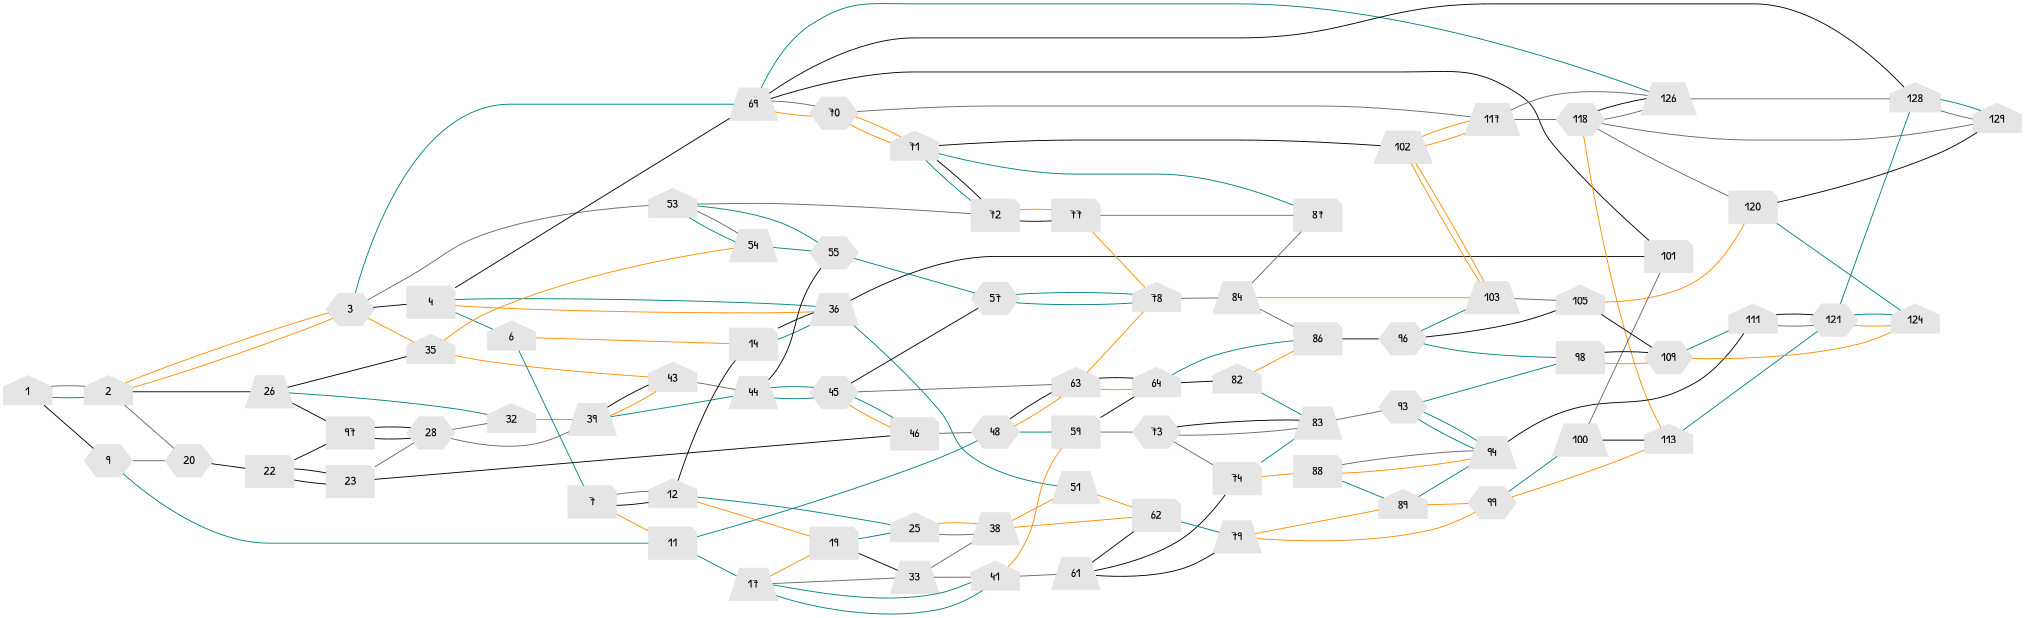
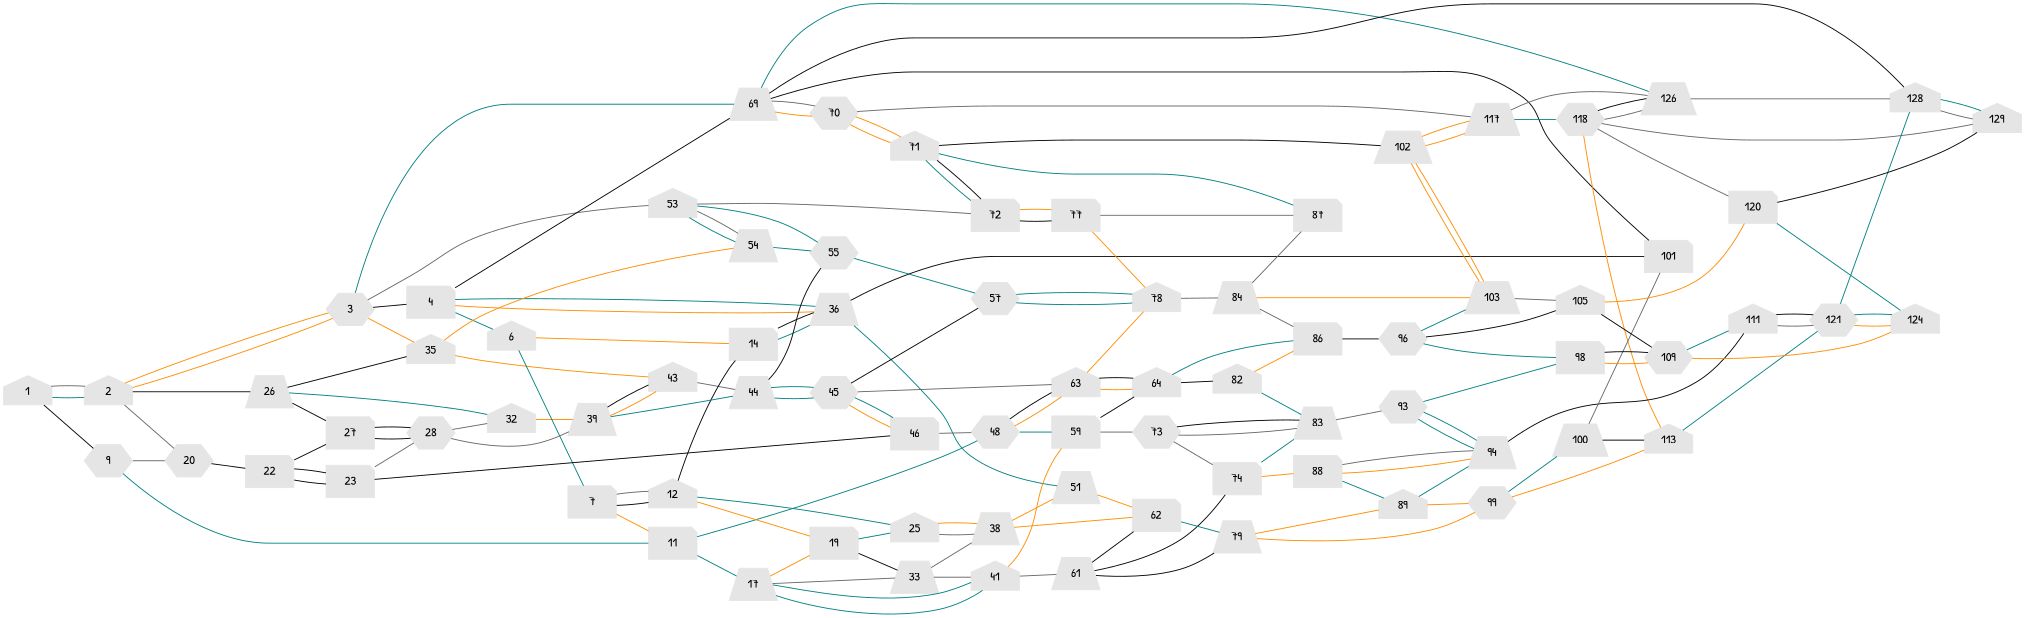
(350, 433) -> (350, 433)
